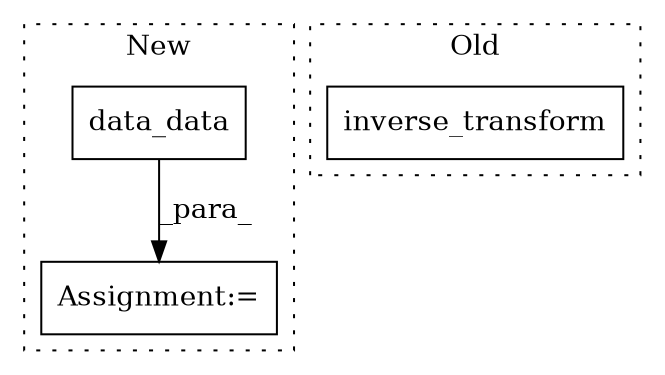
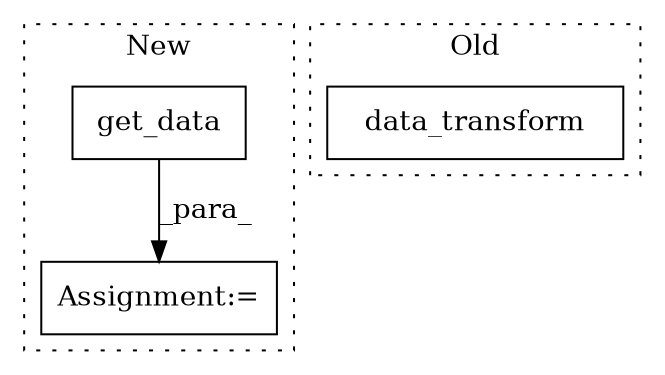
(159, 123) -> (159, 123)
(475, 123) -> (475, 123)
